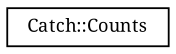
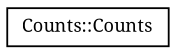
(88, 27) -> (88, 27)
